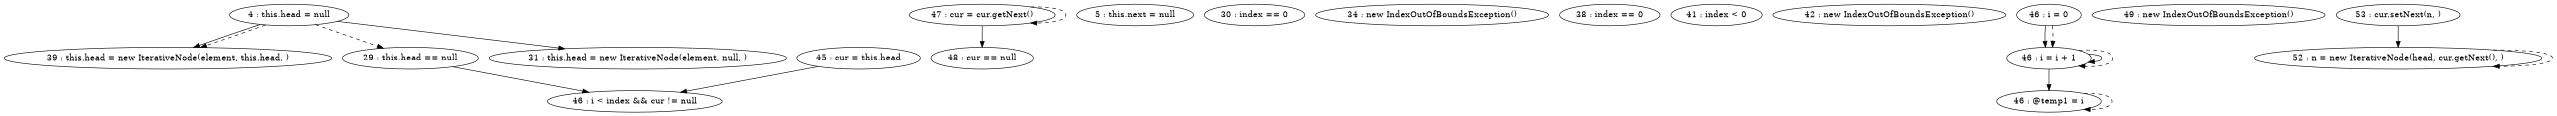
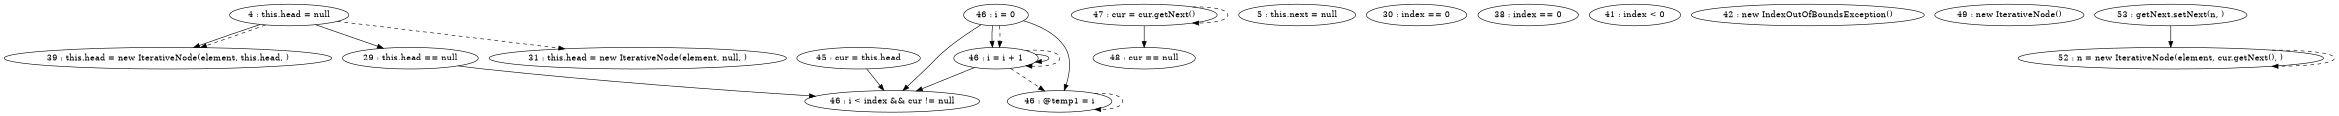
(1432, 15) -> none
(2209, 15) -> (2009, 15)
(2398, 15) -> (2171, 15)
(346, 35) -> (346, 35)
(448, 35) -> (448, 35)
none -> (1061, 43)
none -> (942, 53)
(2398, 58) -> (2171, 58)
(2049, 77) -> (1025, 78)
none -> (948, 78)
